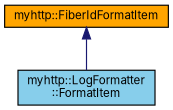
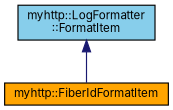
(87, 55) -> (87, 67)
